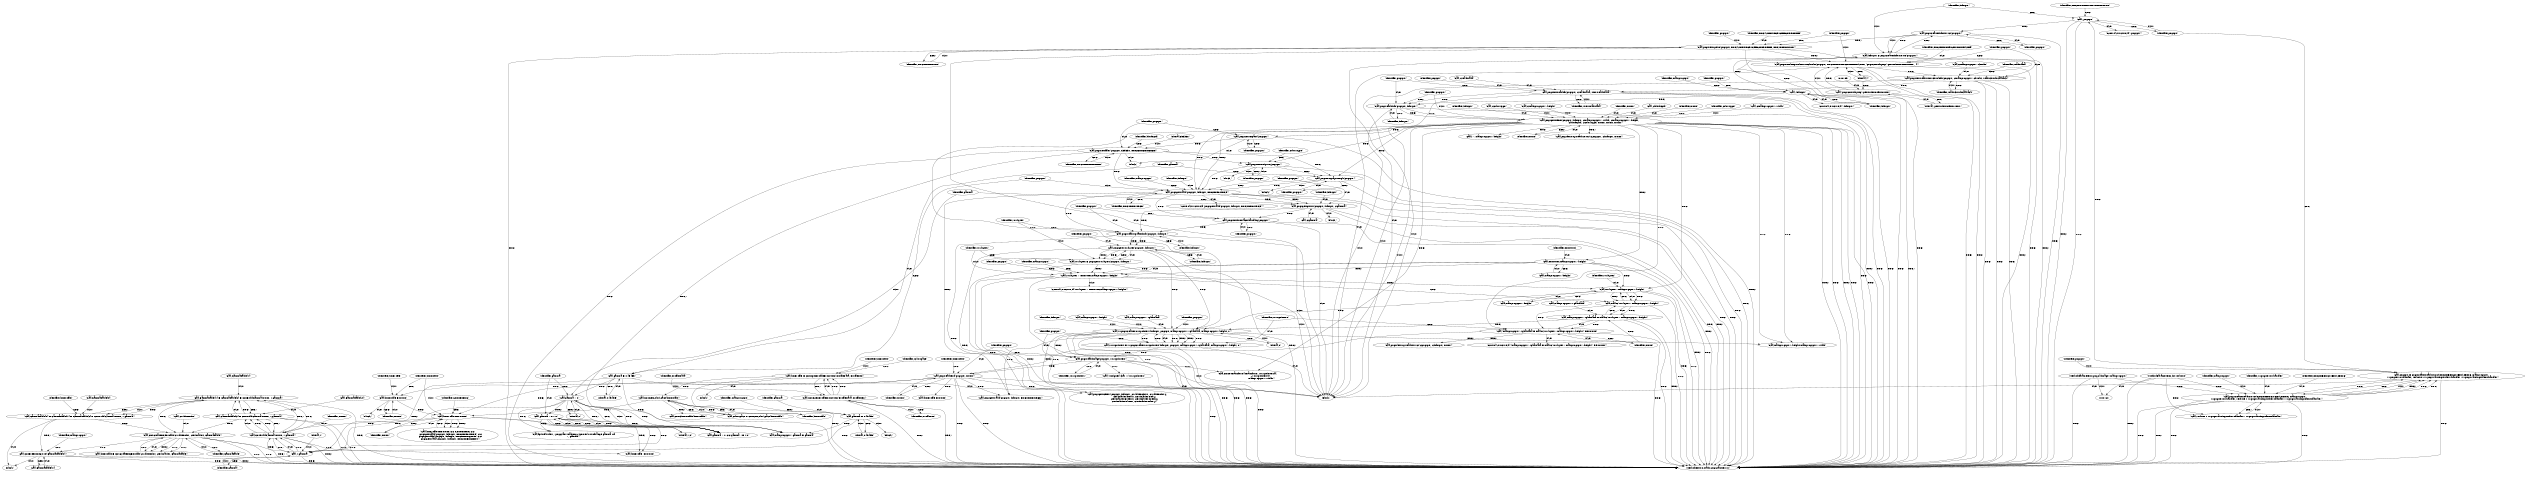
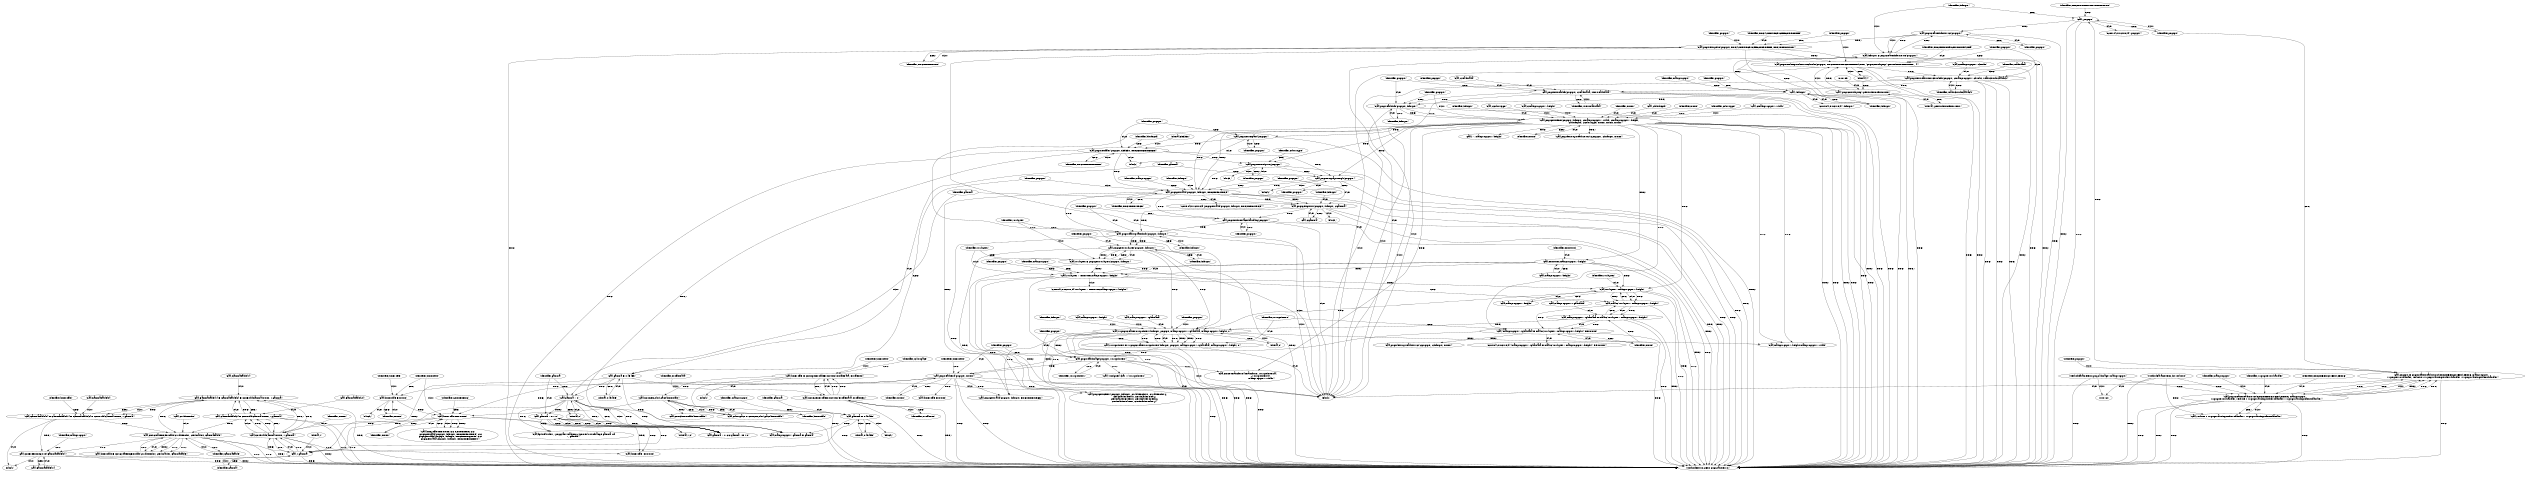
none -> (1316, 213)
(1708, 468) -> (1708, 468)
